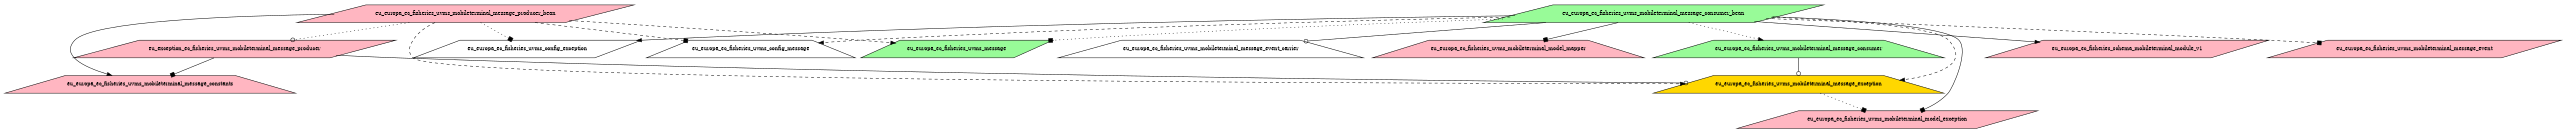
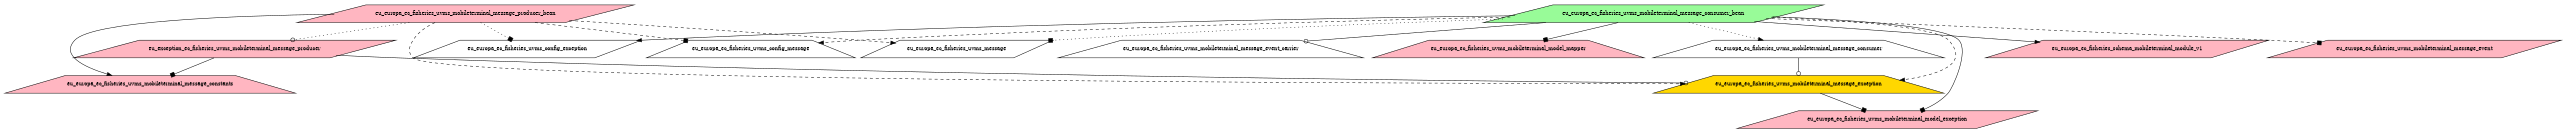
(957, 49) -> (957, 49)
(1799, 49) -> (1799, 49)
(1841, 101) -> (1841, 101)
